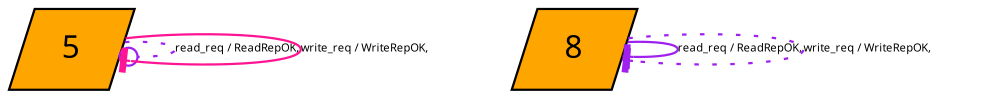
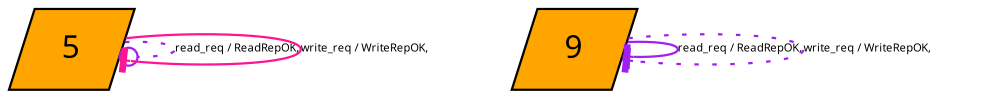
(575, 49) -> (575, 49)
